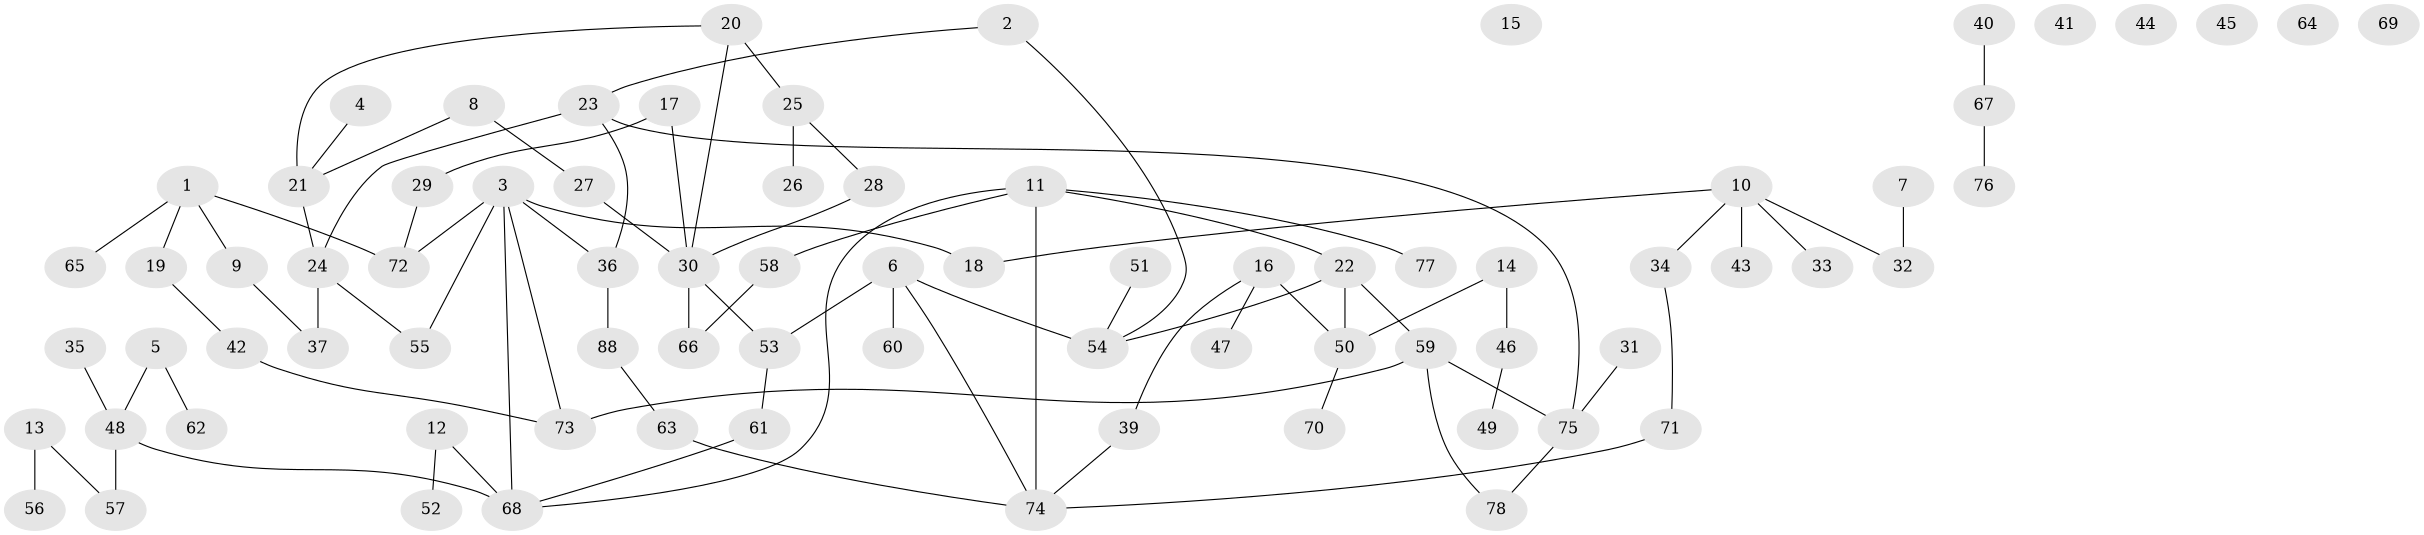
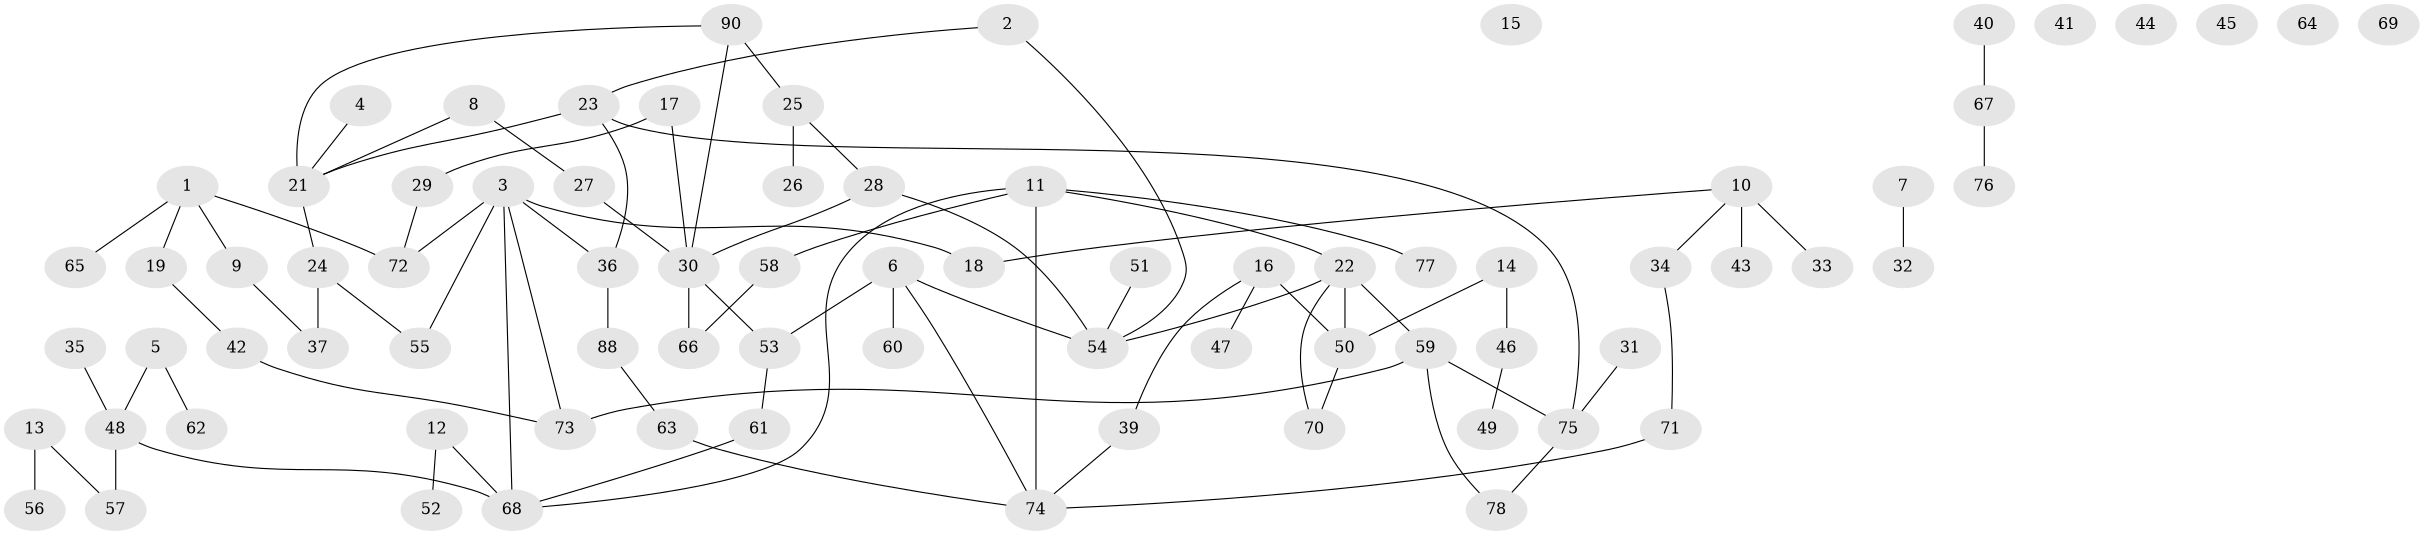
(731, 25) -> (731, 25)
(423, 153) -> (442, 142)
(1822, 227) -> none
none -> (1009, 243)
none -> (1301, 344)
